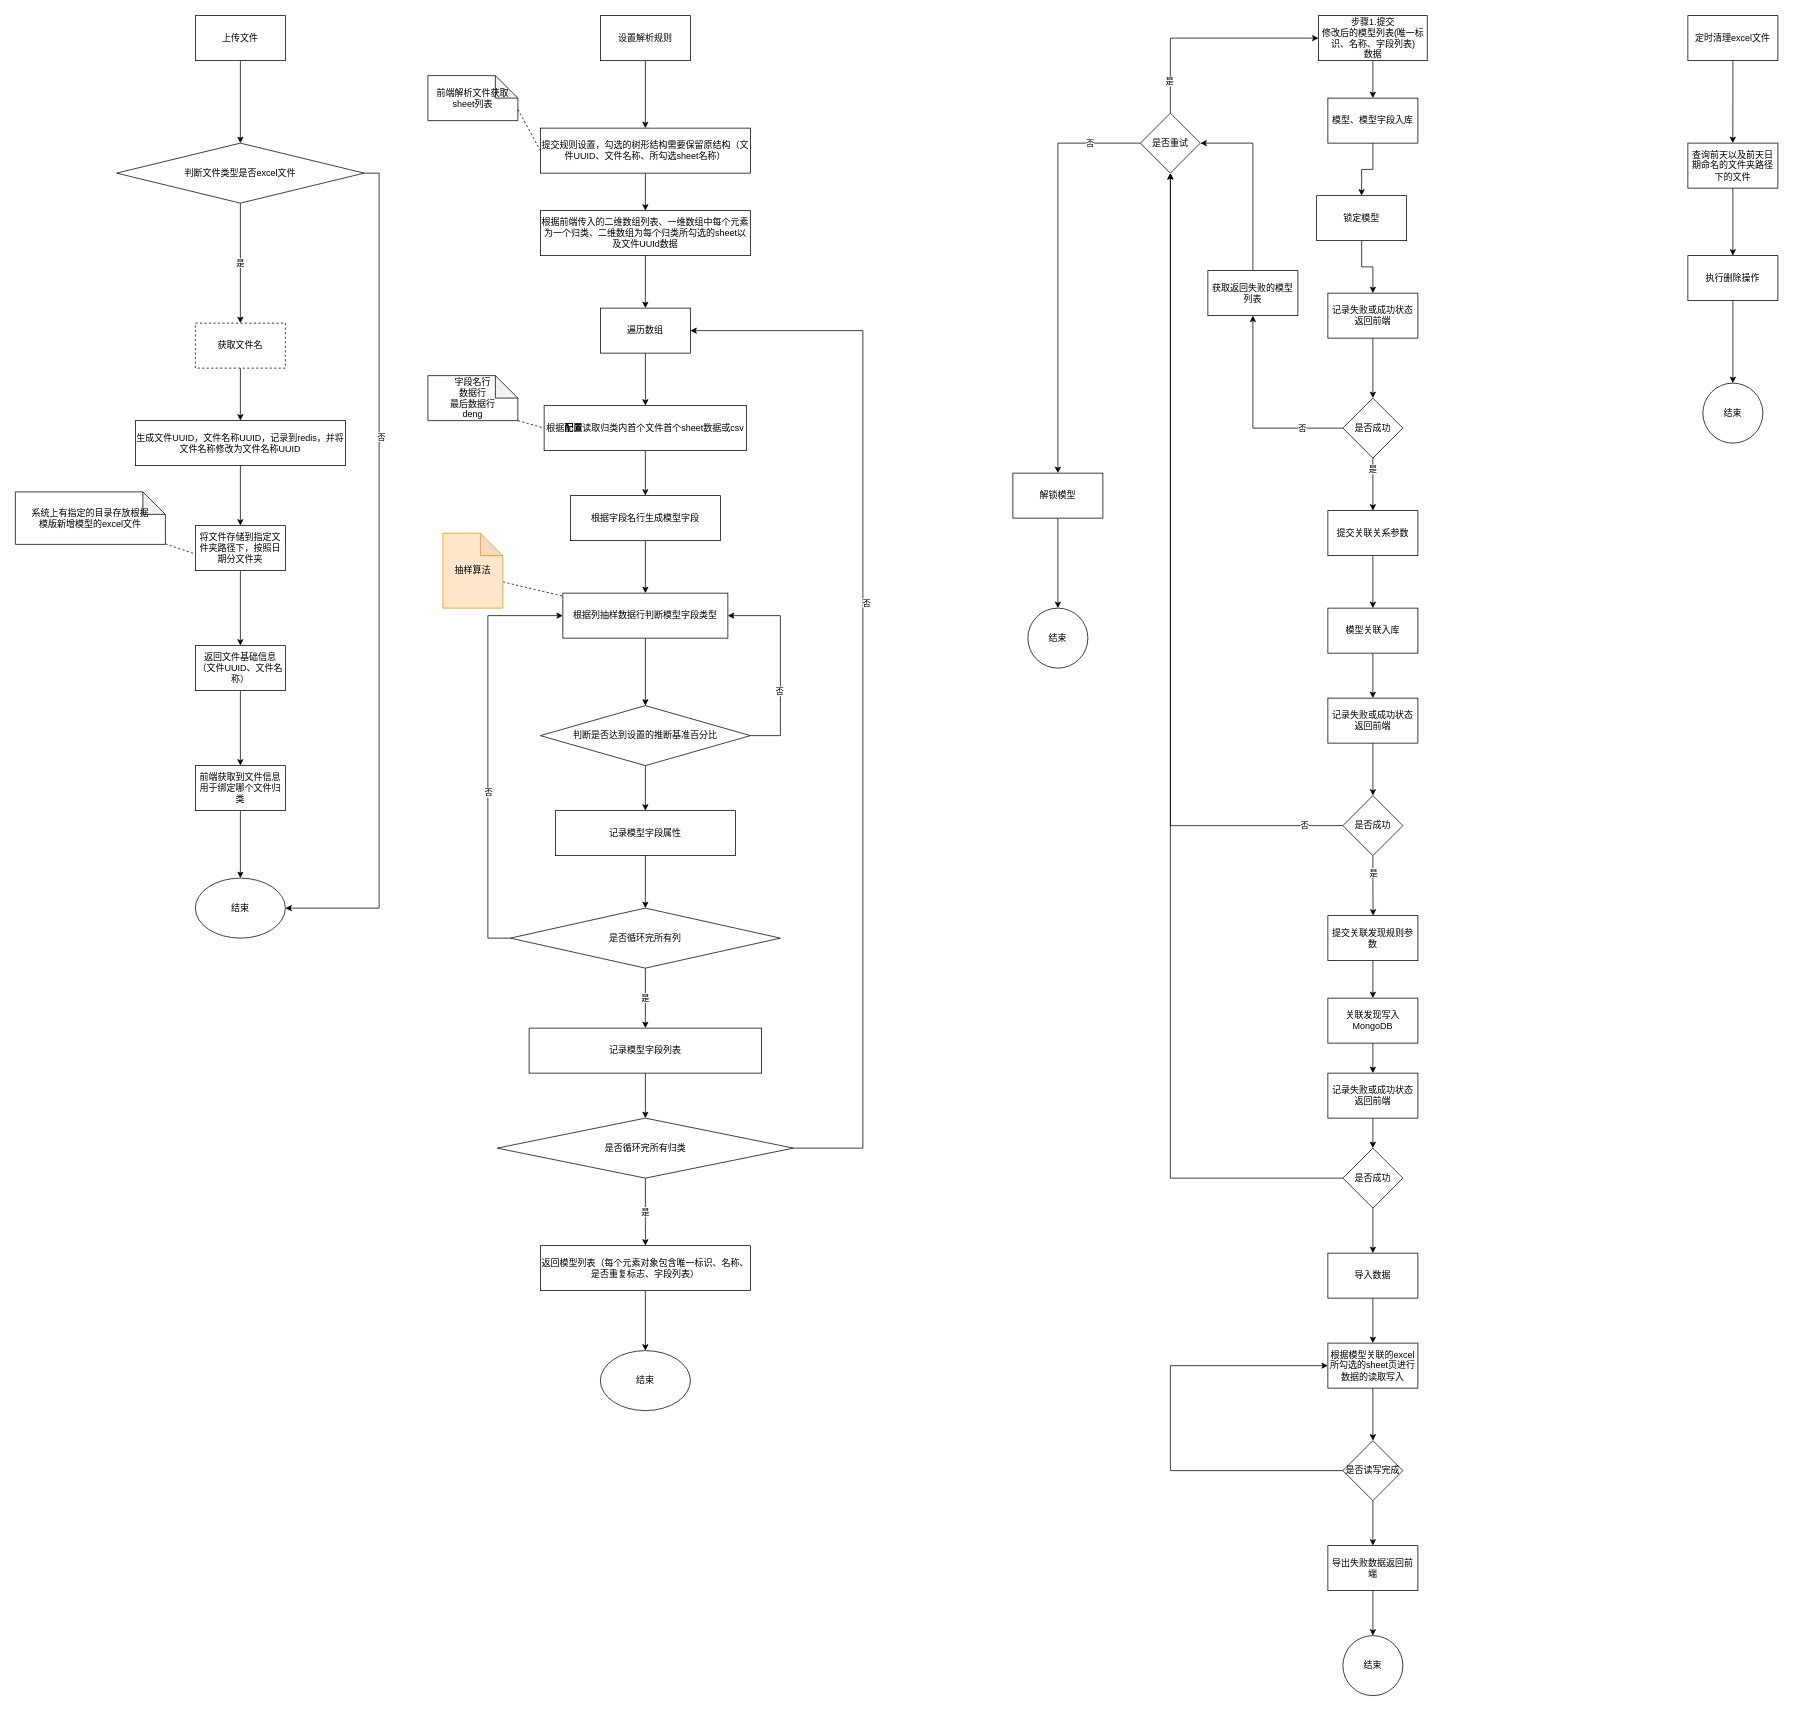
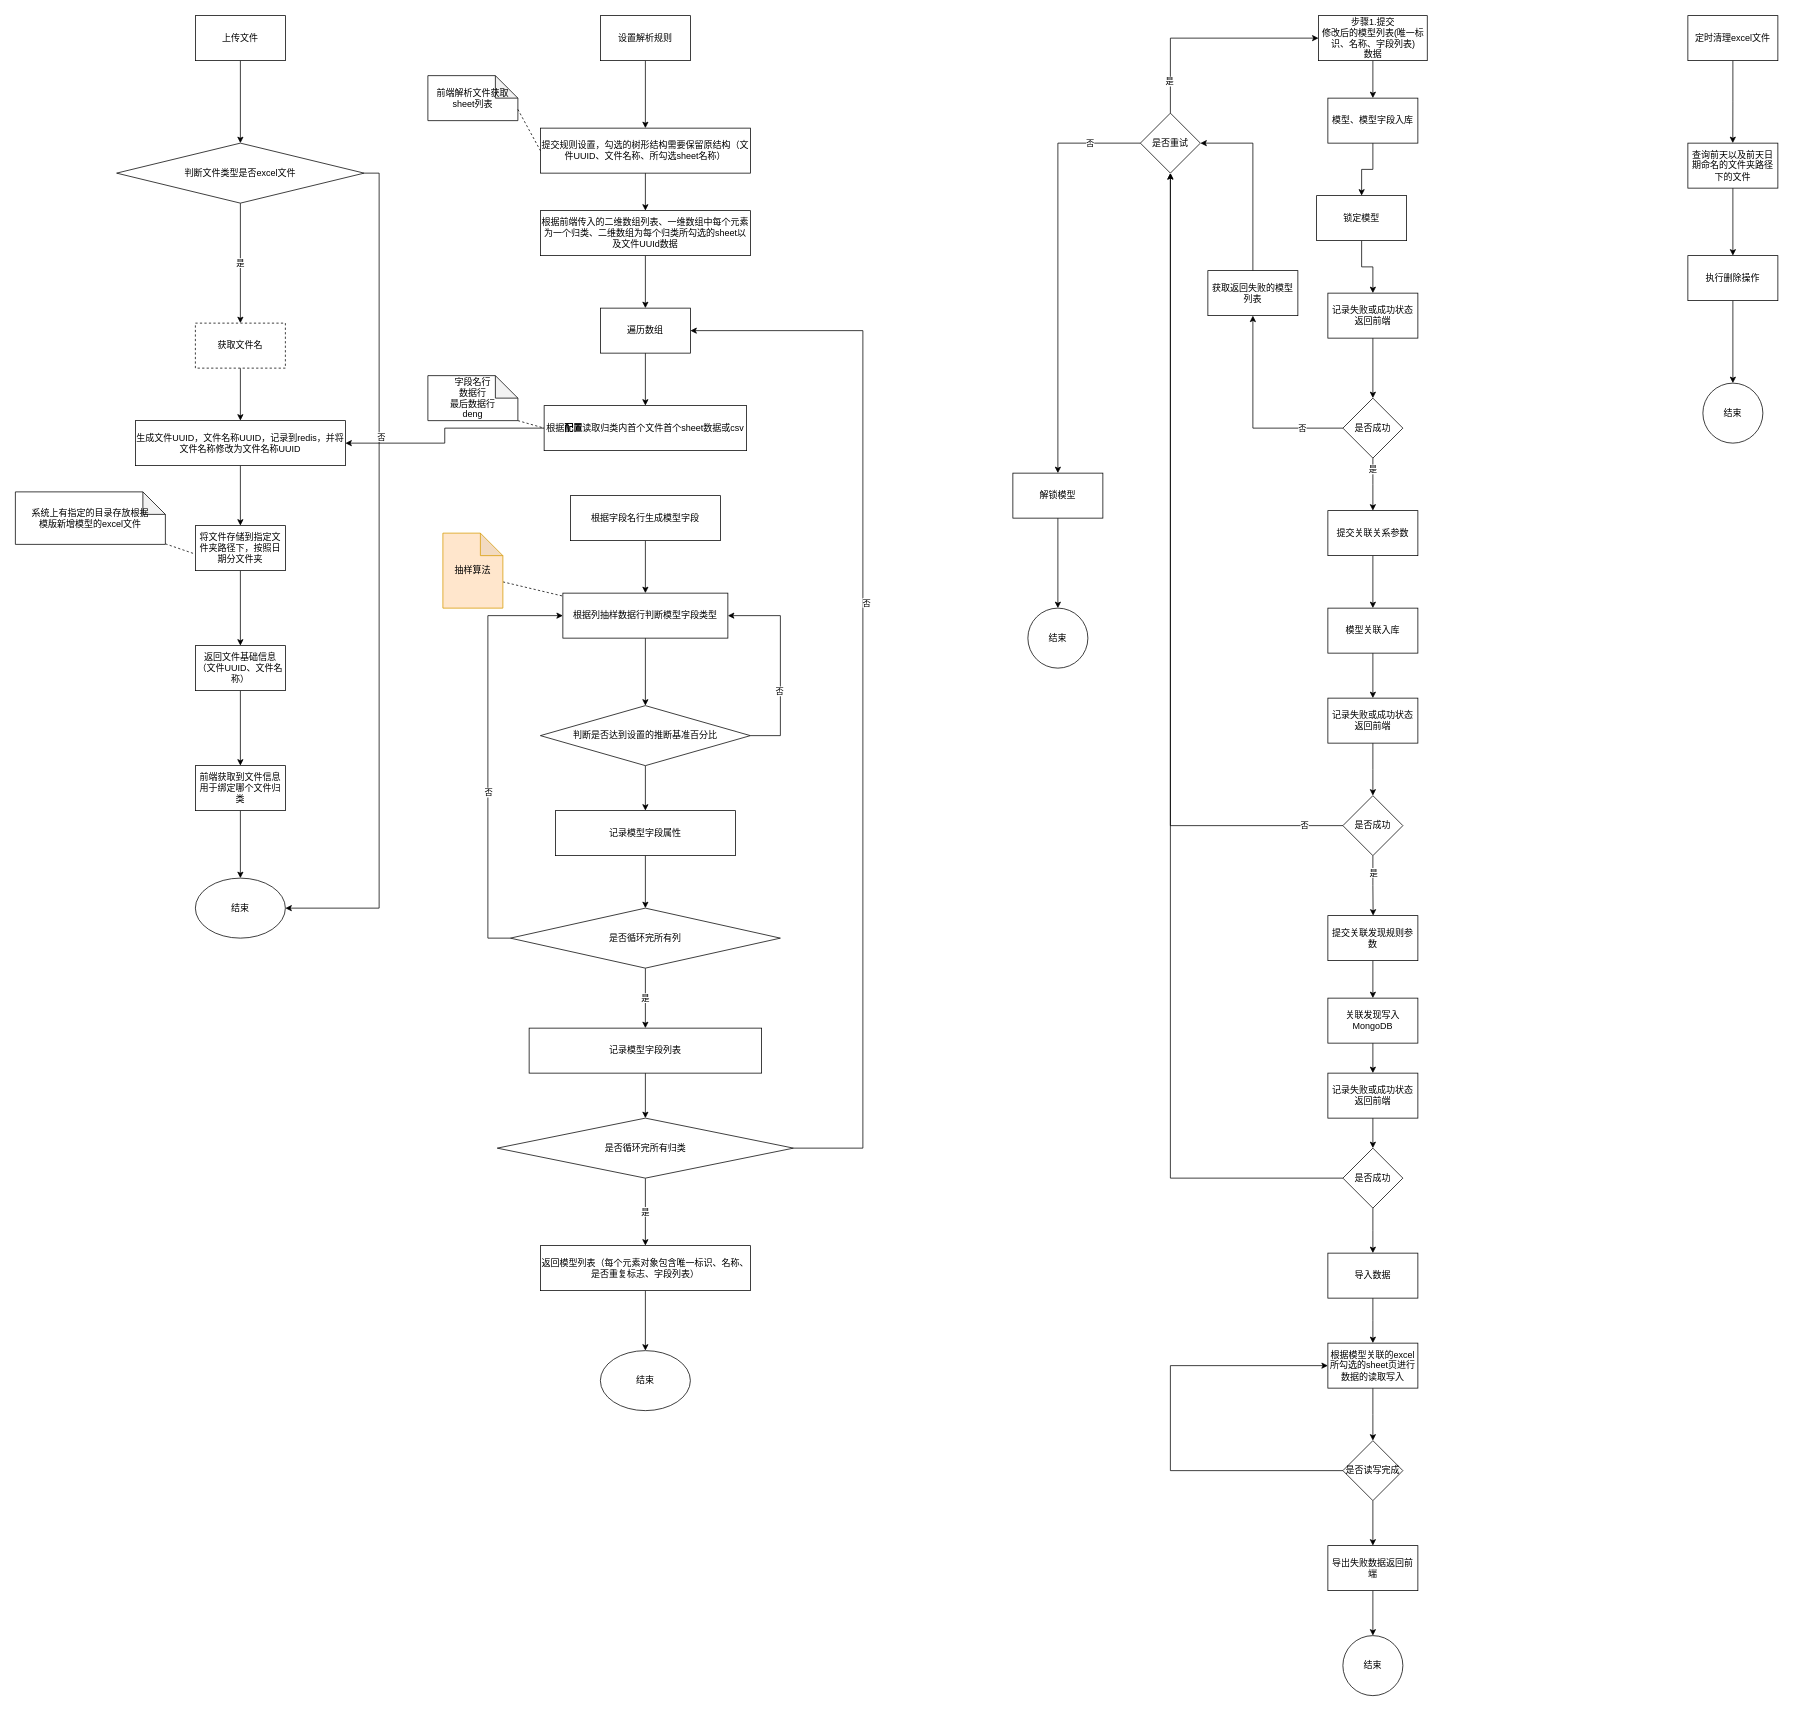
(645, 470) -> (445, 436)
